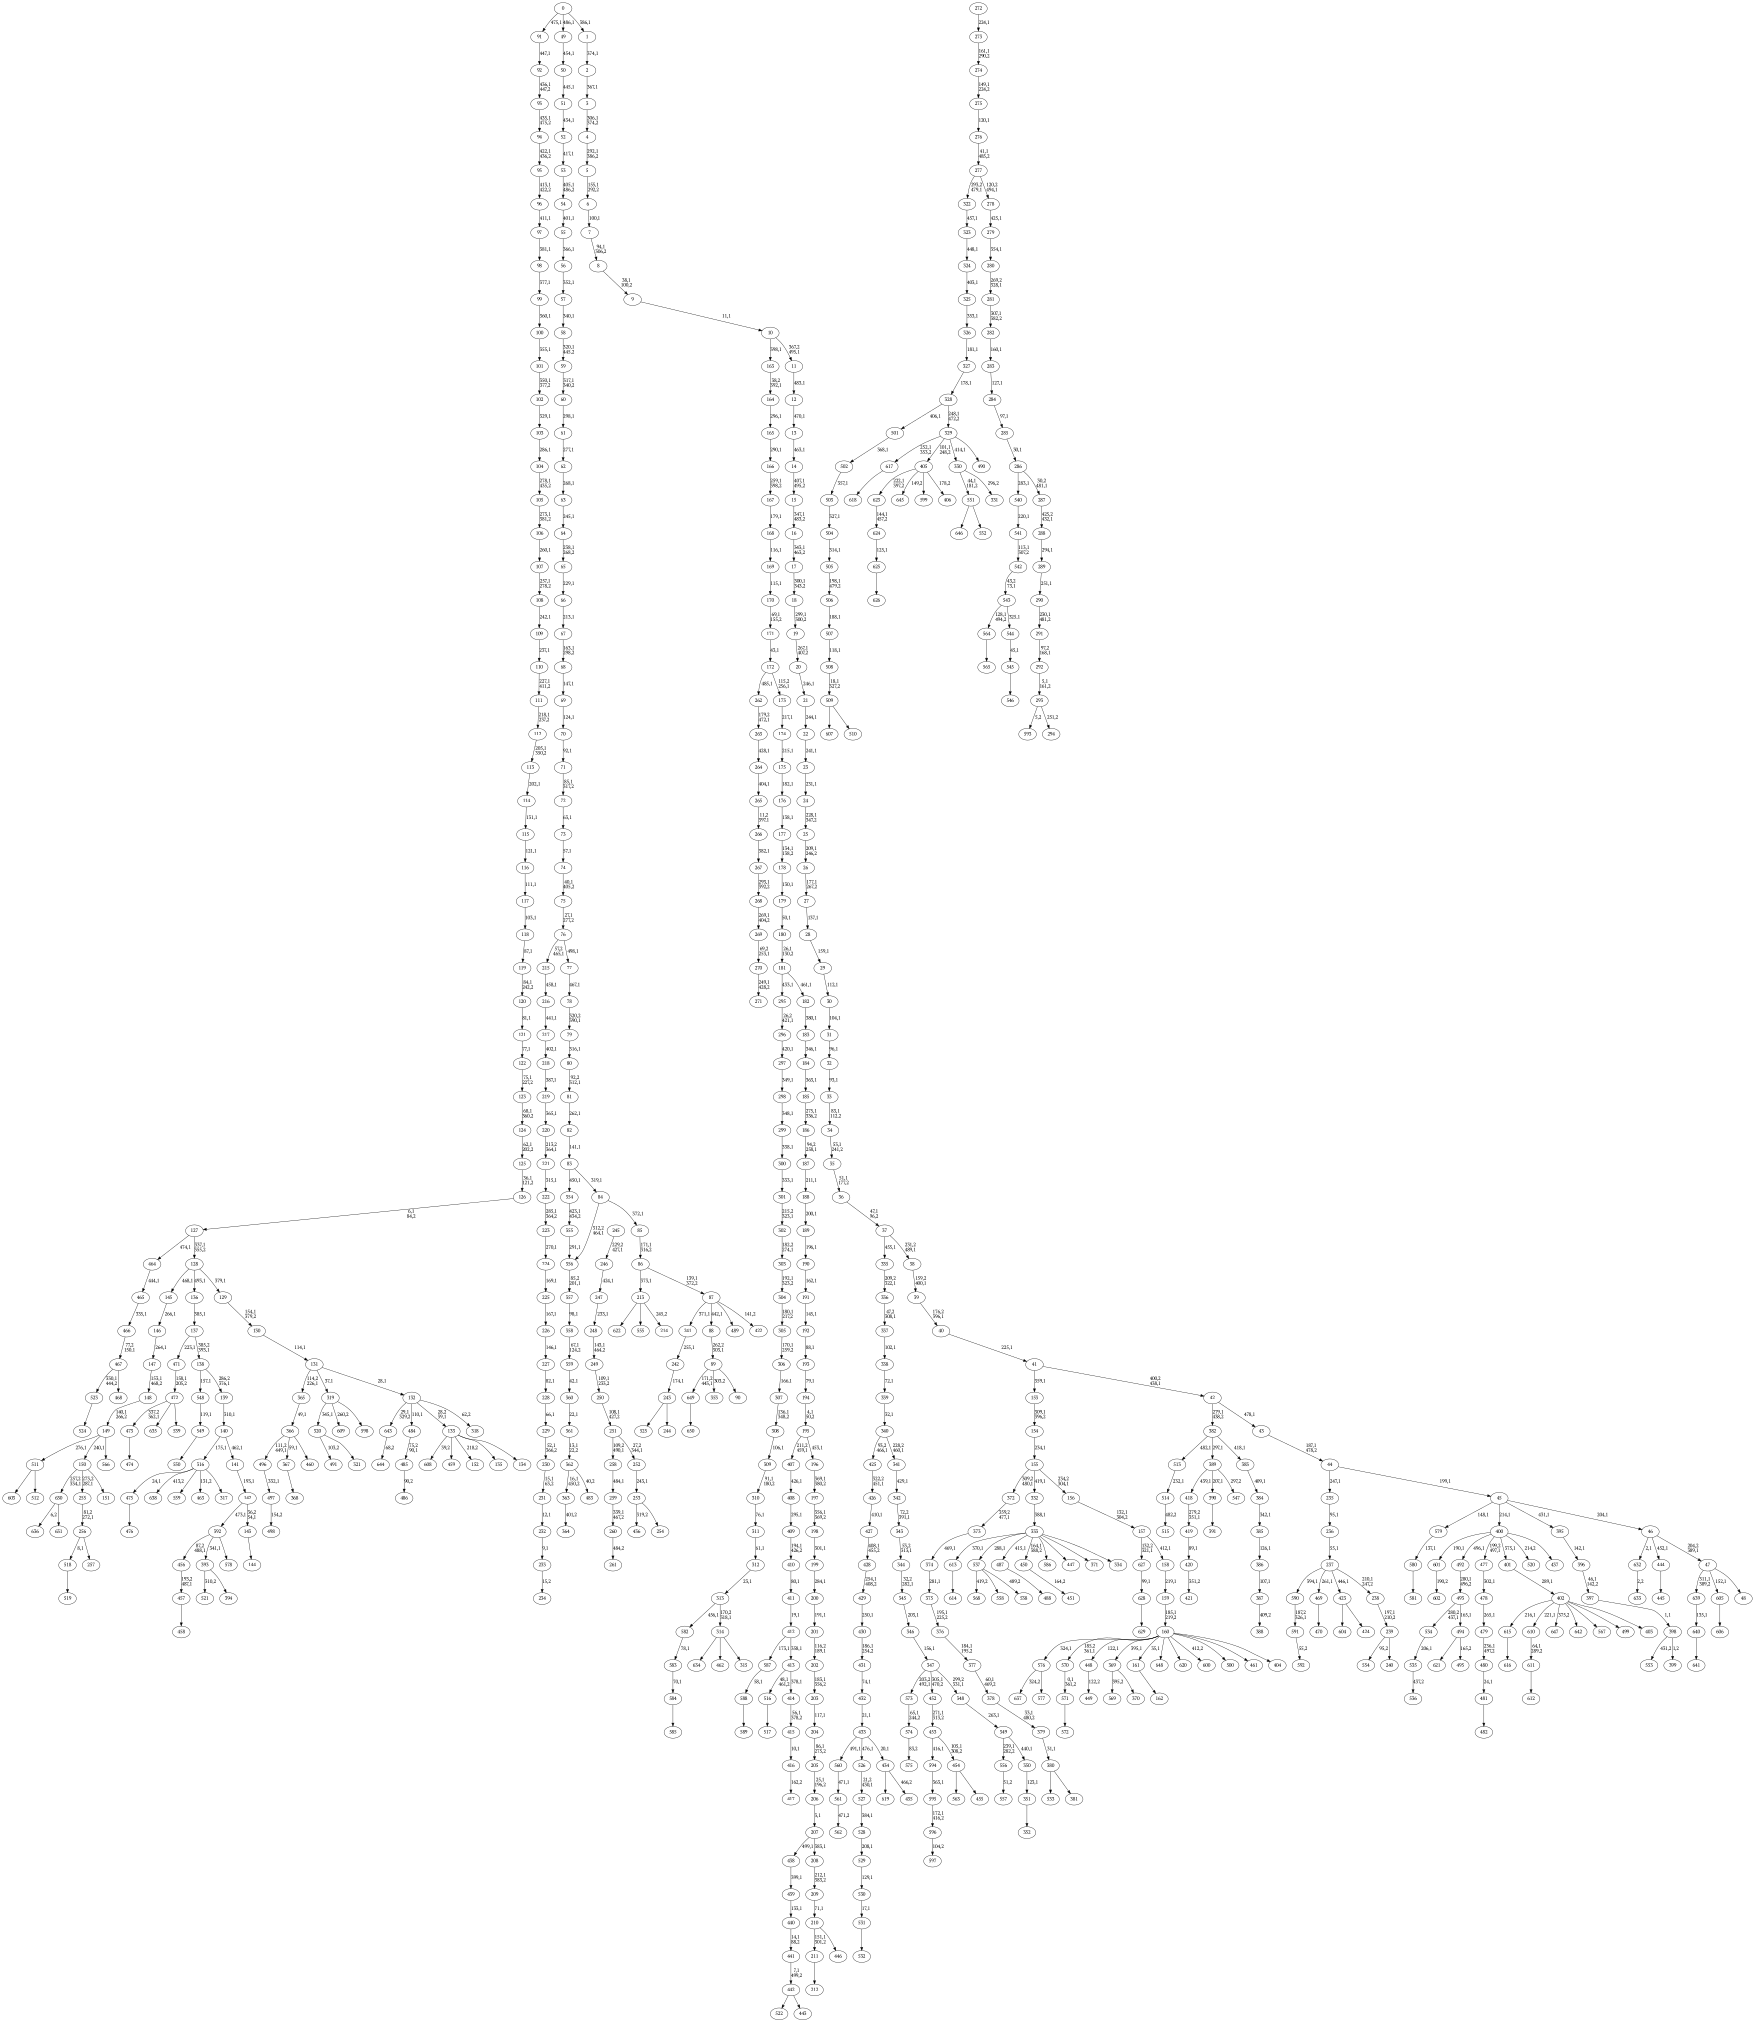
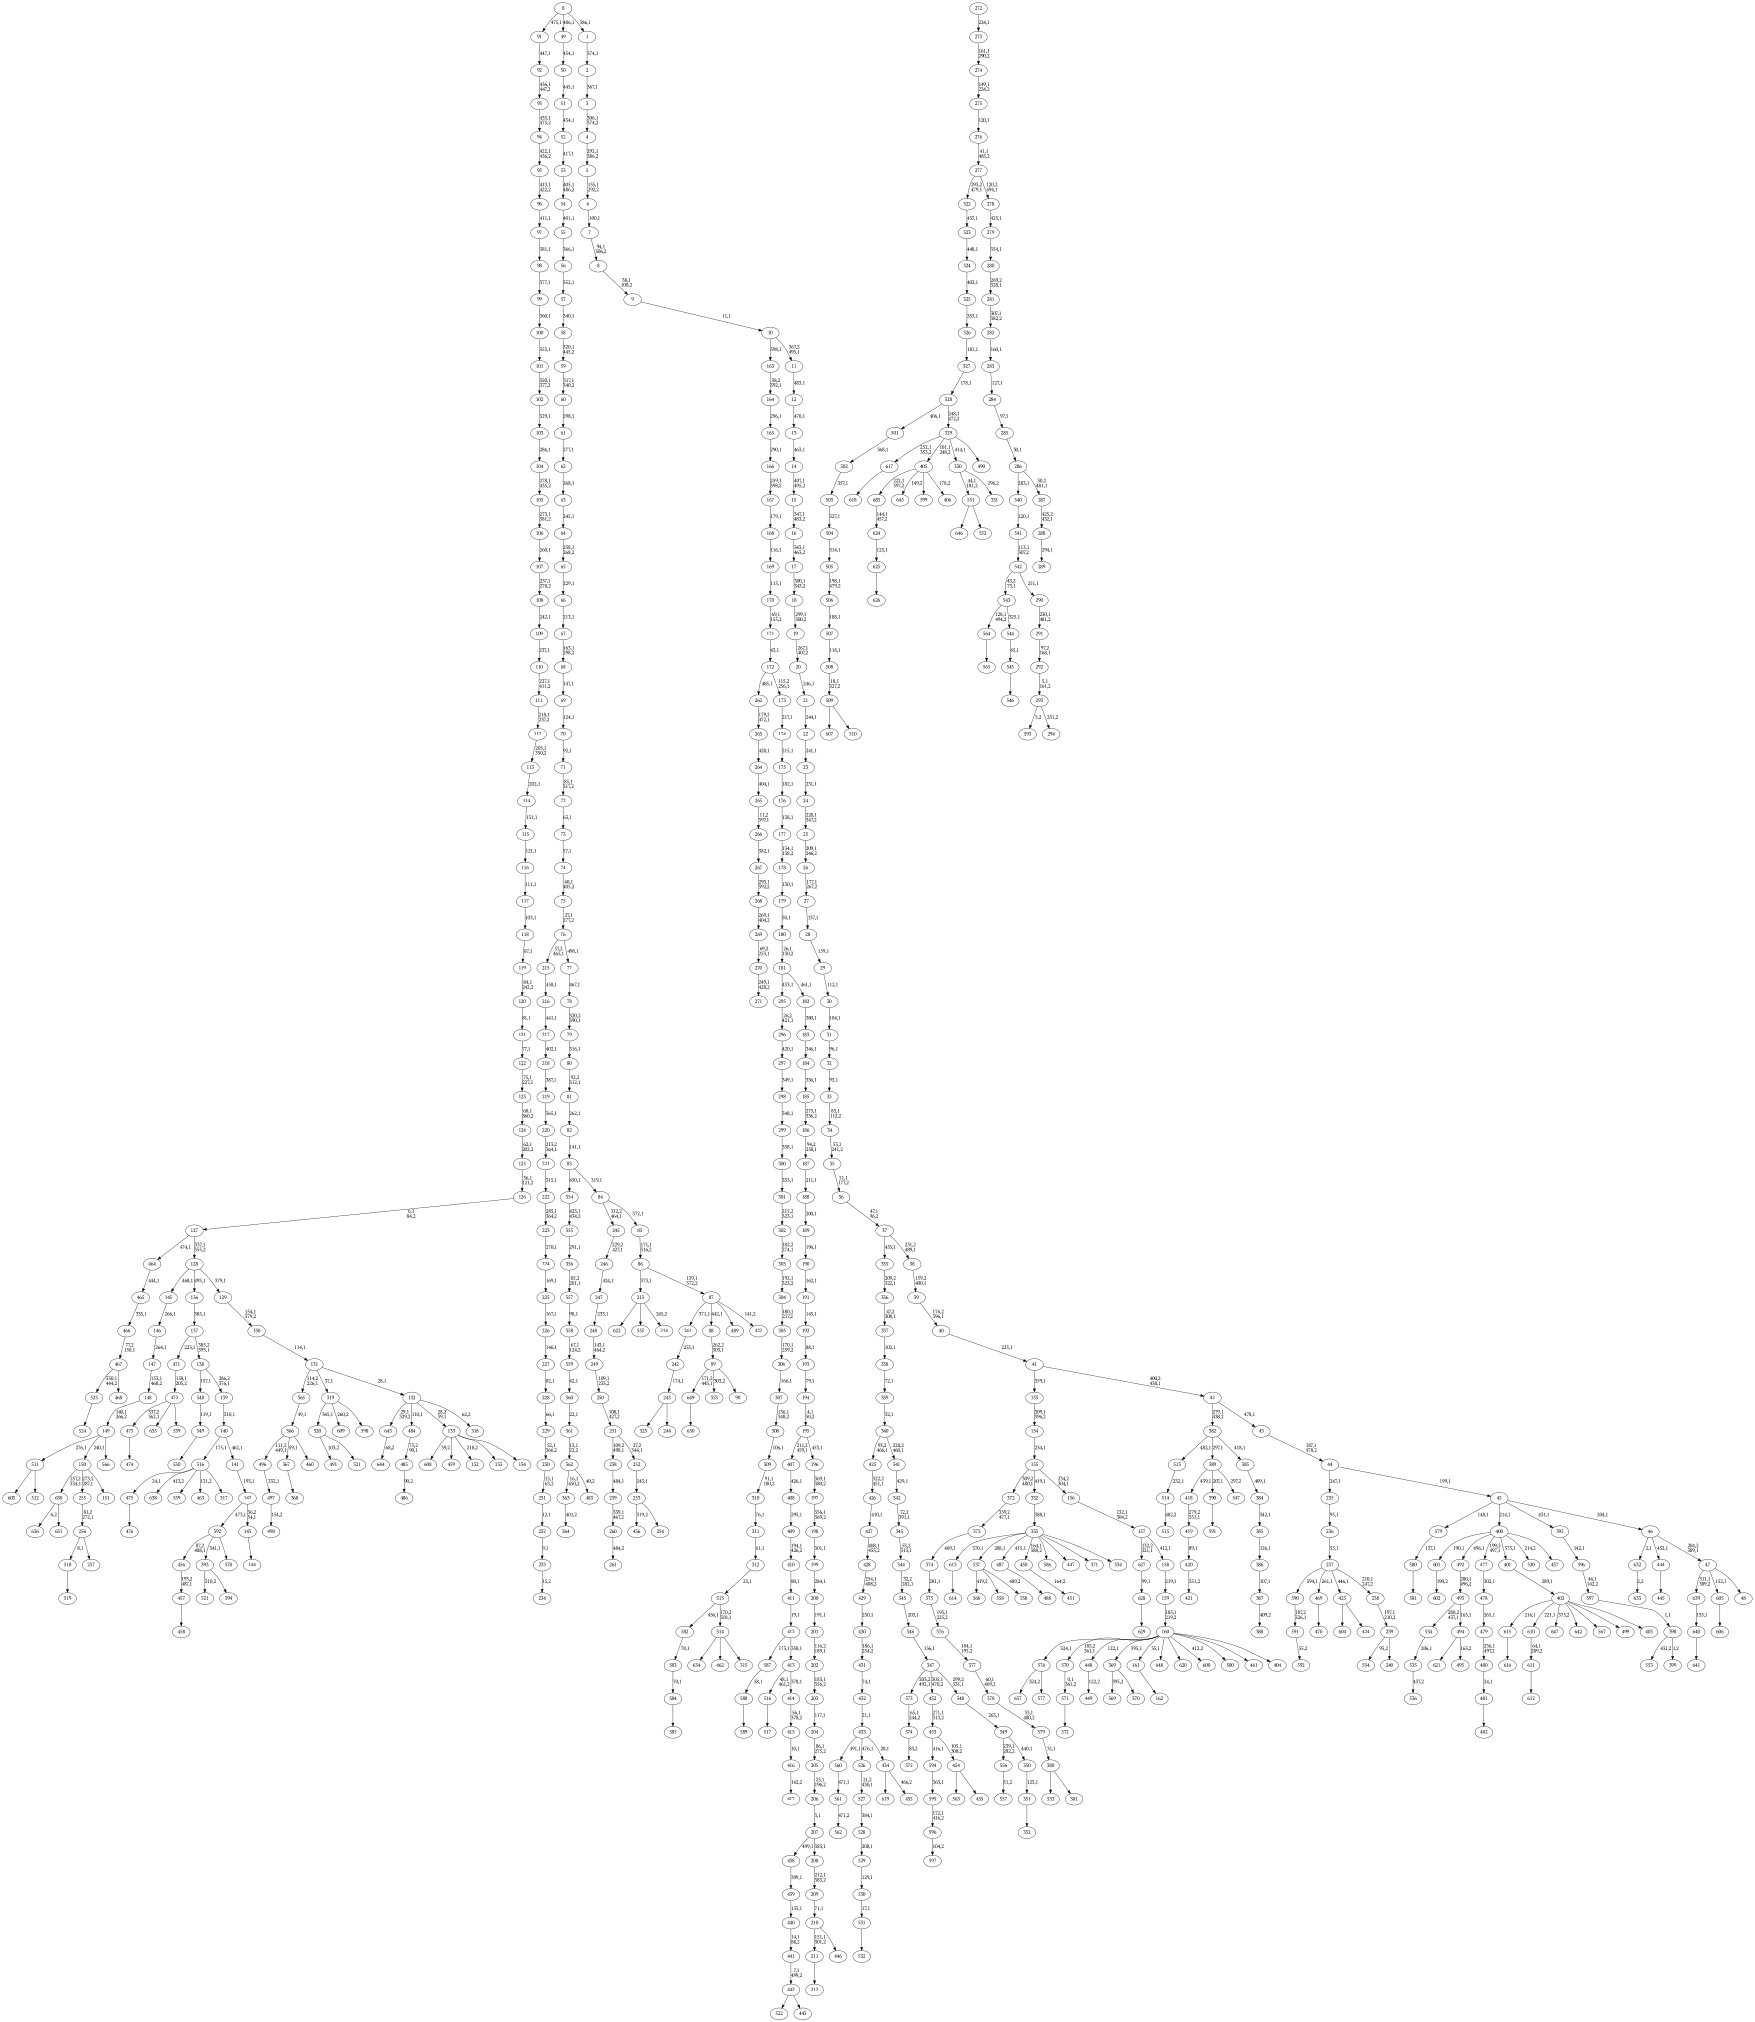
(876, 500) -> (876, 500)
(1041, 582) -> (1025, 584)
(811, 1080) -> (811, 1080)
(590, 1231) -> (607, 1213)
